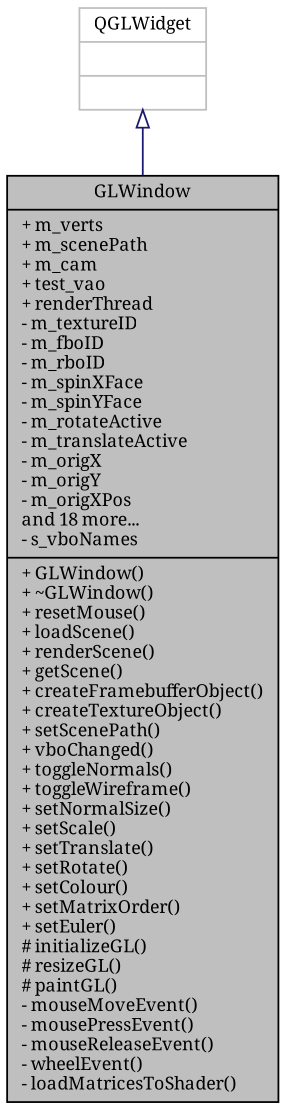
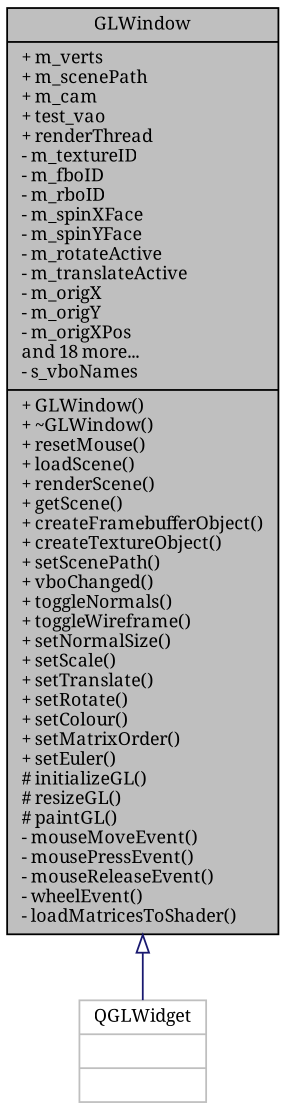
(143, 152) -> (143, 977)
